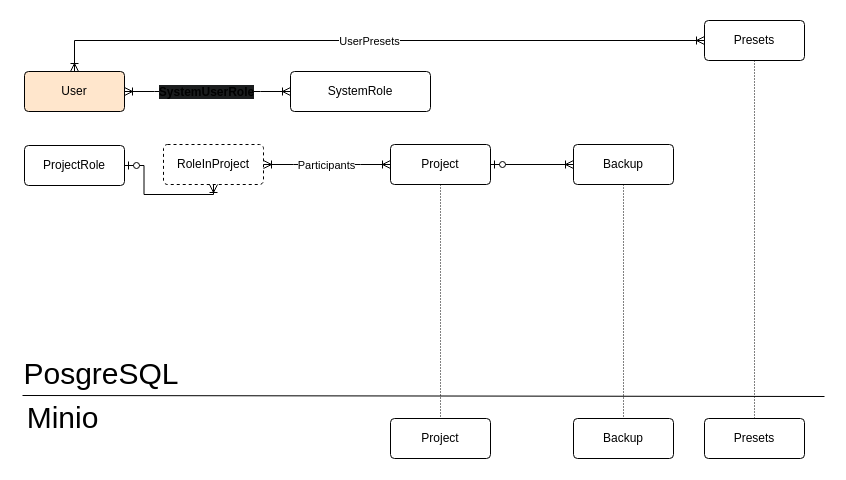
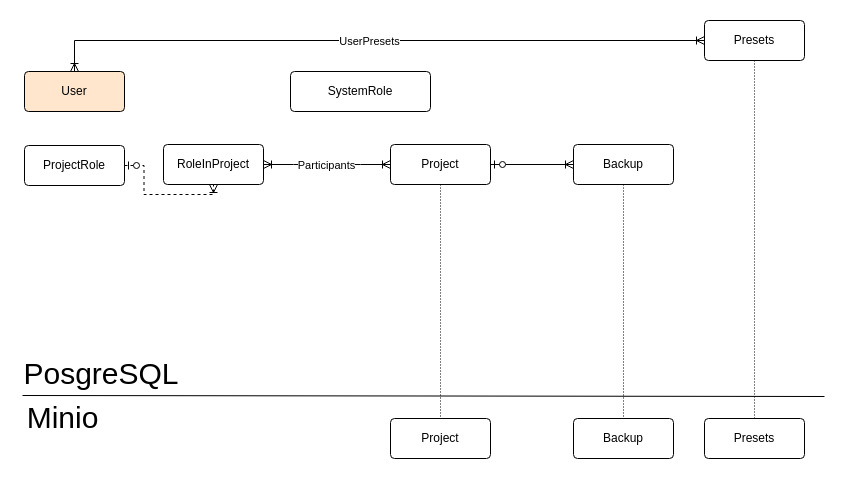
(208, 92) -> none
(214, 165) -> (214, 165)
(160, 195) -> (160, 195)
